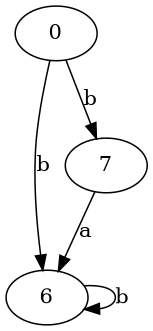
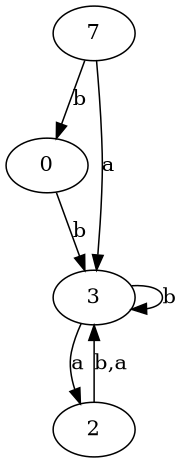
(78, 92) -> (73, 92)
(47, 298) -> (94, 298)
none -> (94, 430)
